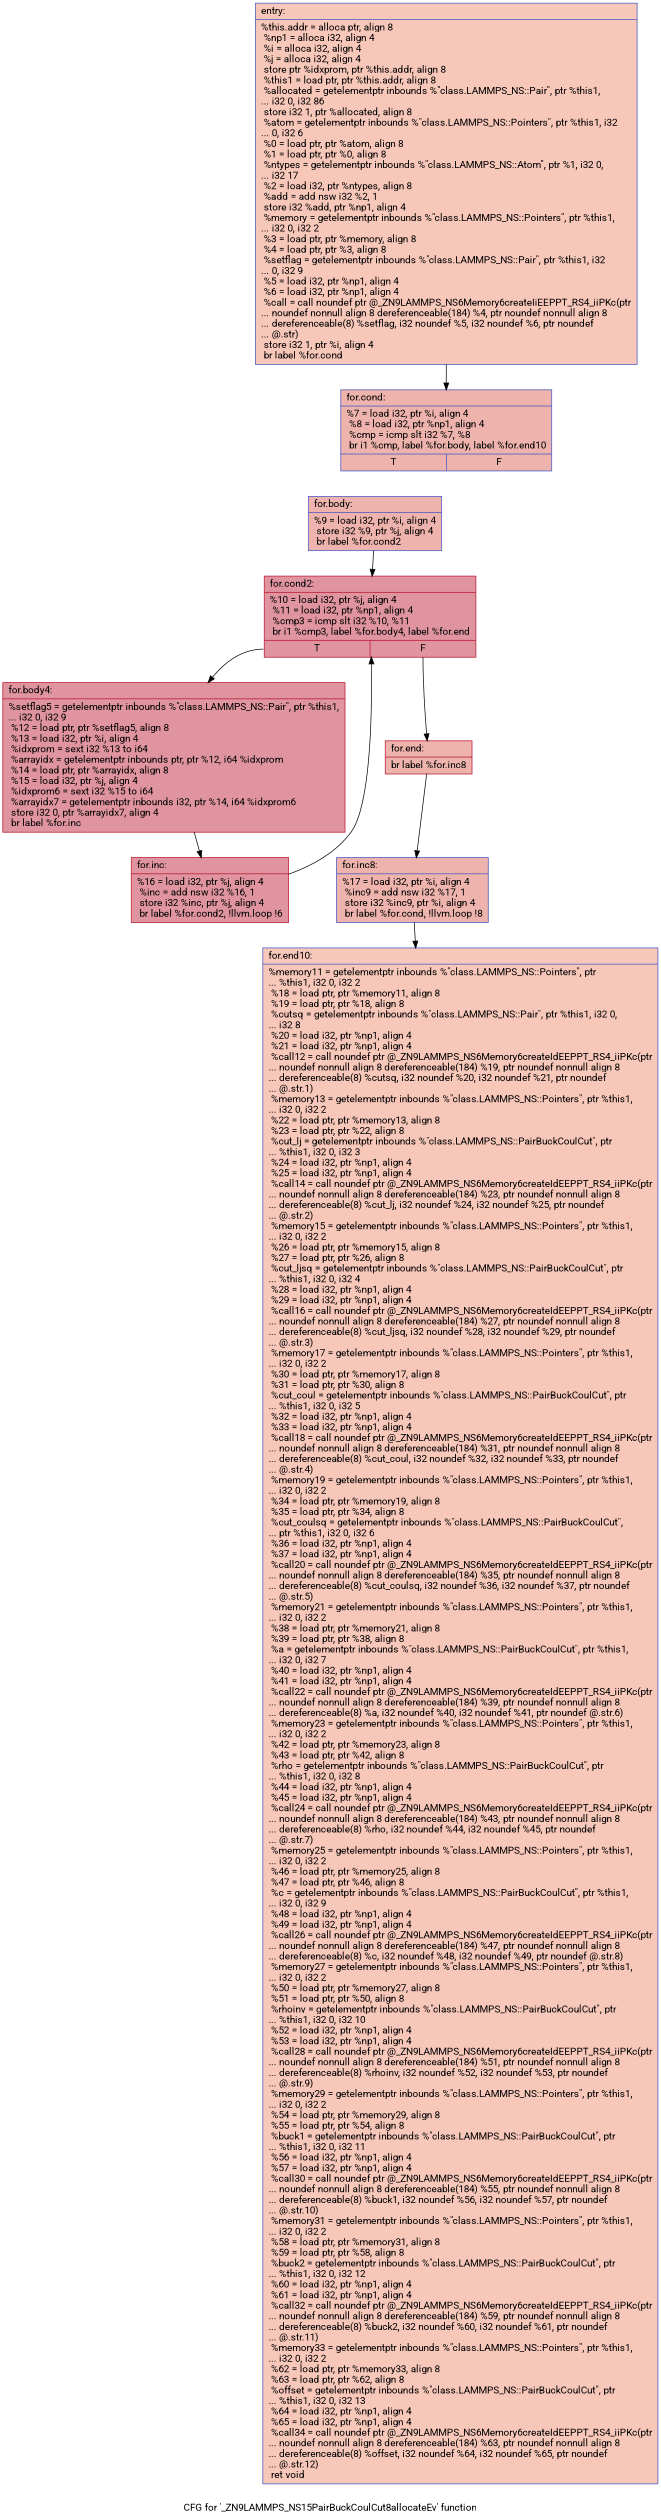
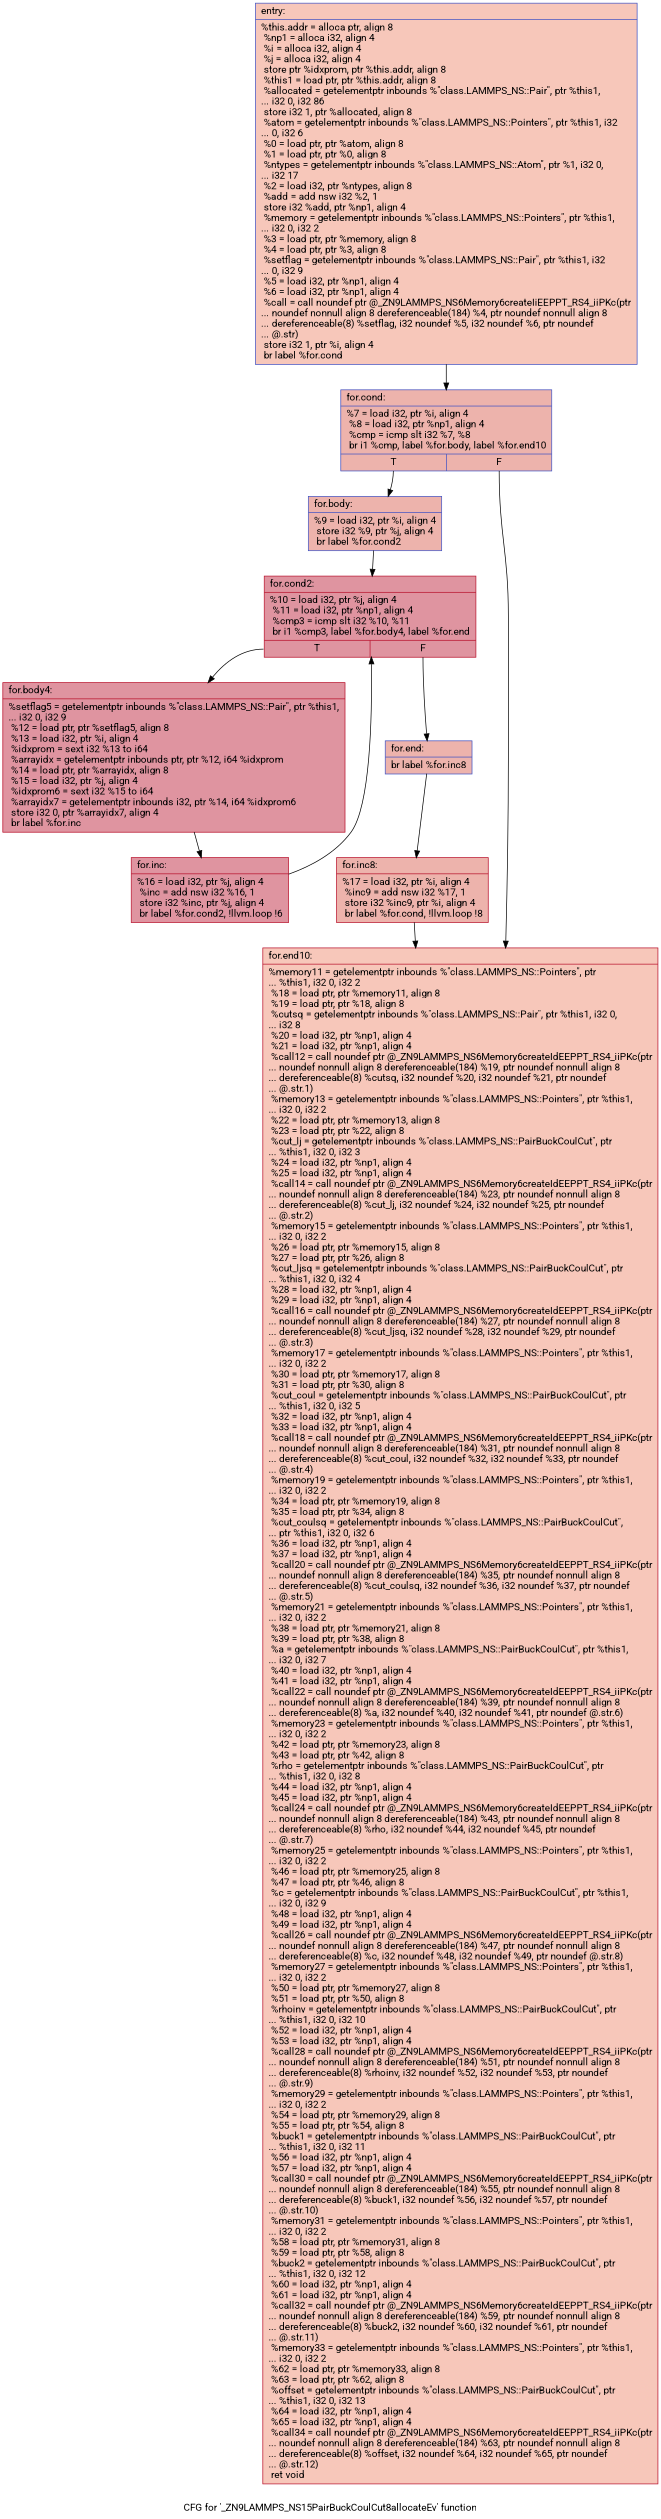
none -> (393, 480)
none -> (508, 706)
(429, 757) -> (429, 757)
(412, 890) -> (412, 890)
(460, 1716) -> (460, 1716)
